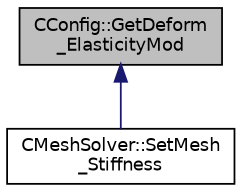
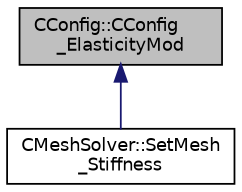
(121, 36) -> (121, 36)
